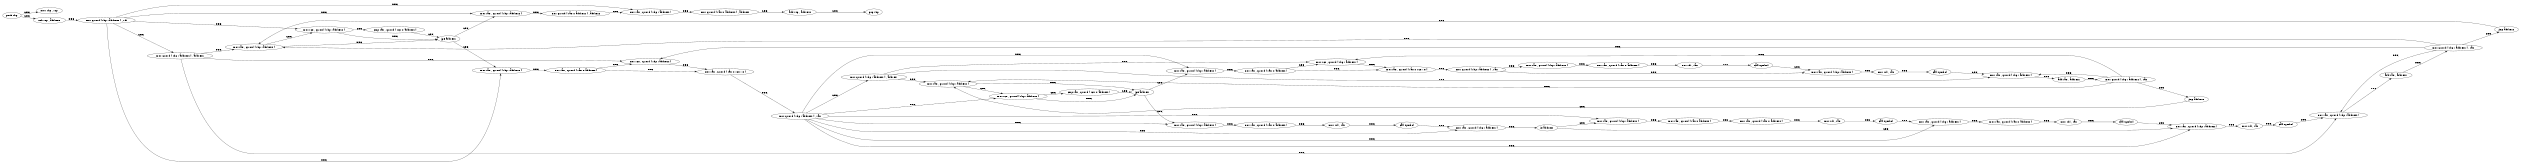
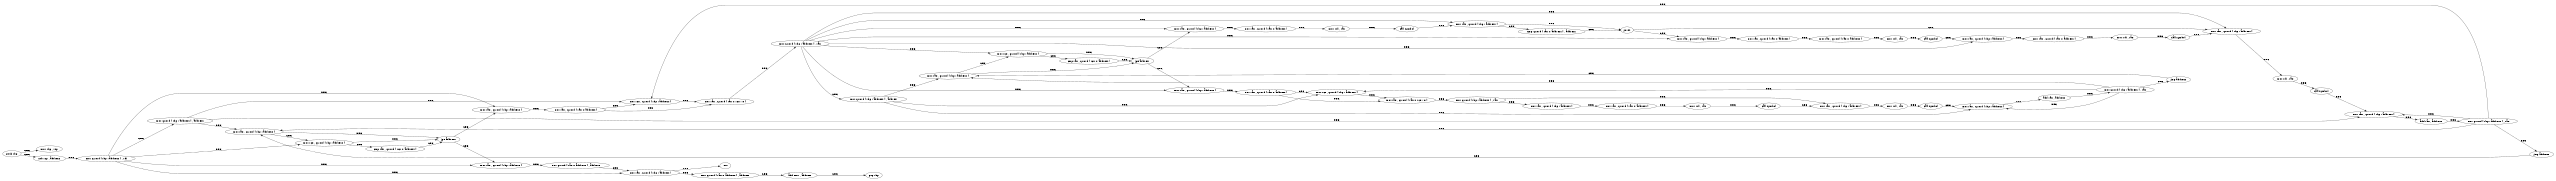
(800, 12) -> (800, 175)
none -> (1552, 32)
(1547, 128) -> (1627, 30)
none -> (725, 166)
